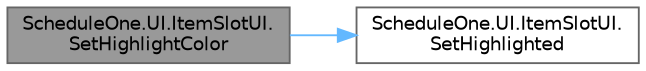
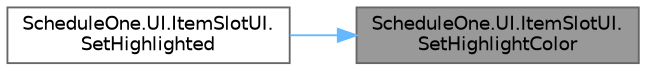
(314, 35) -> (314, 35)
